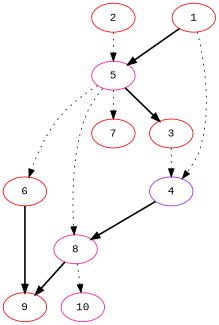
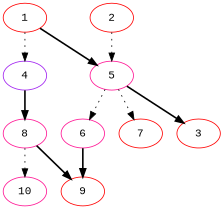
(76, 155) -> none
(171, 158) -> none
(25, 191) -> (83, 133)
